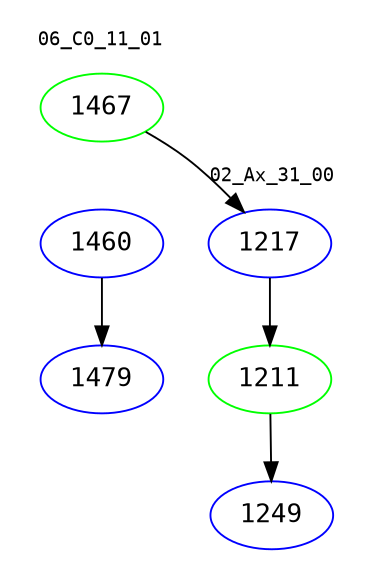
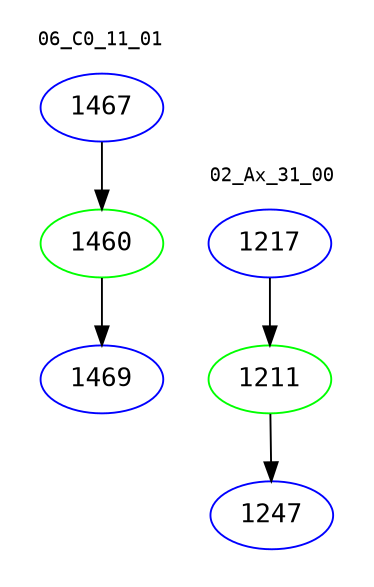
(102, 108) -> (102, 108)
(207, 176) -> (102, 166)
(102, 243) -> (102, 243)
(102, 379) -> (102, 379)
(272, 515) -> (272, 515)
